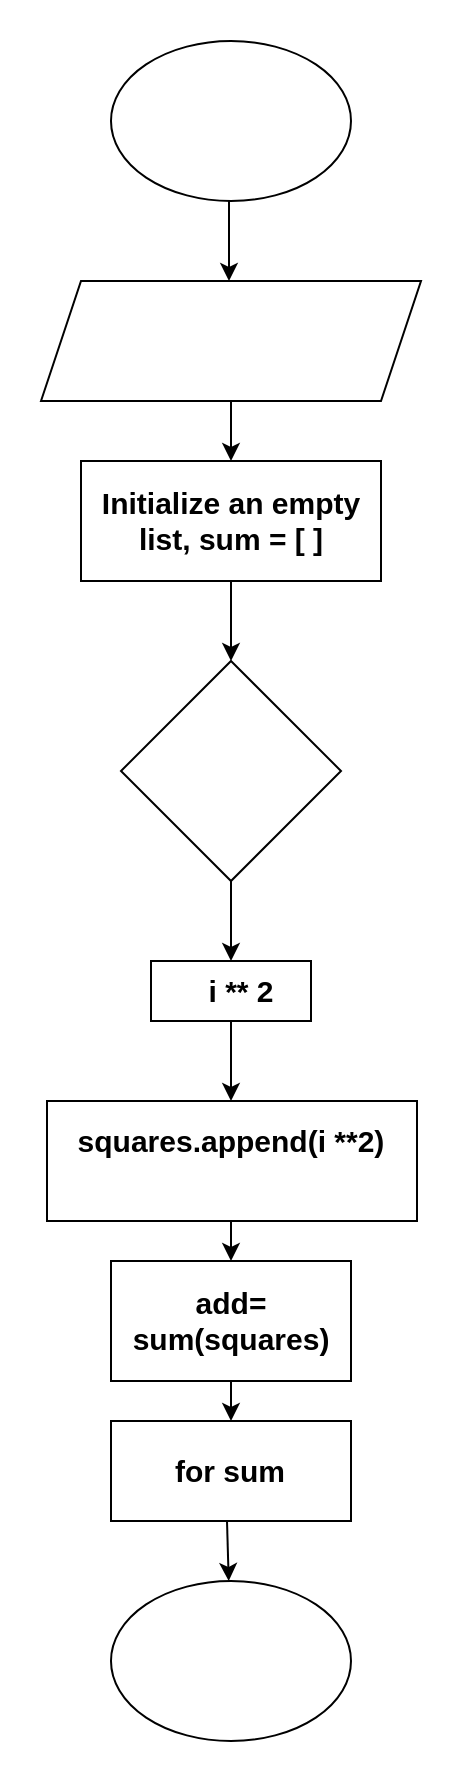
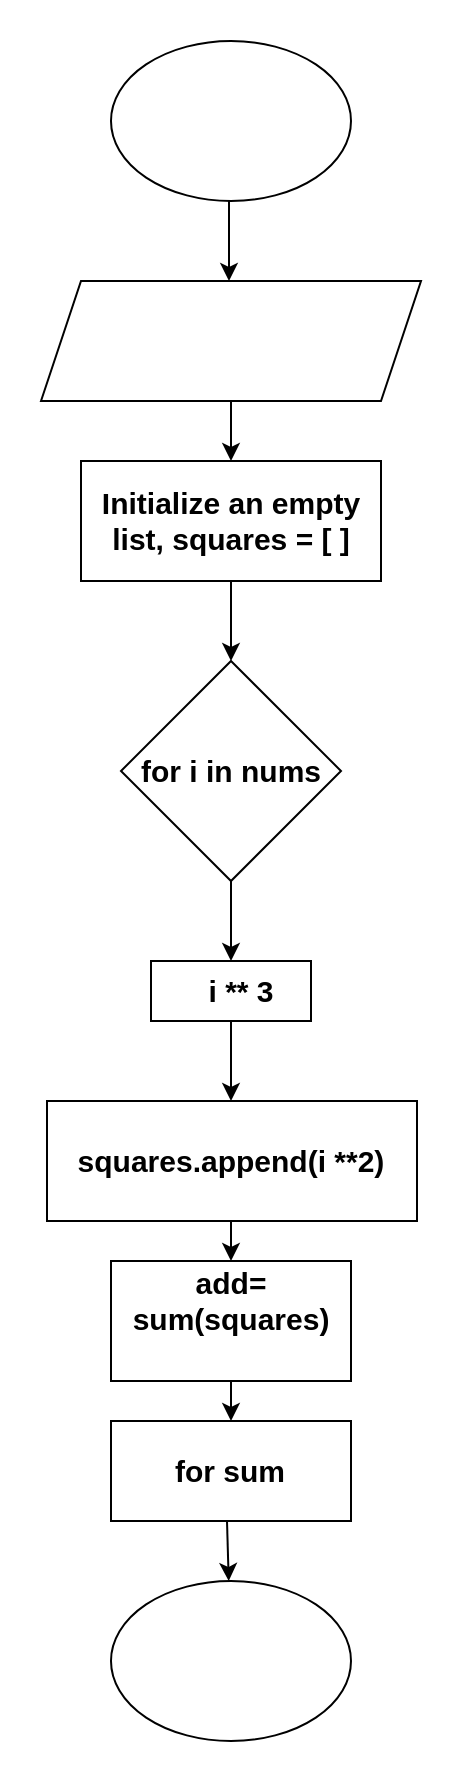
(232, 521) -> (232, 521)
none -> (231, 771)
(242, 991) -> (242, 991)
(232, 1141) -> (232, 1161)
(232, 1321) -> (232, 1301)
